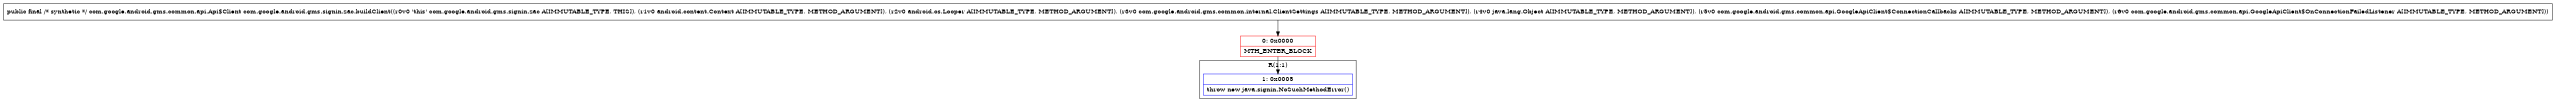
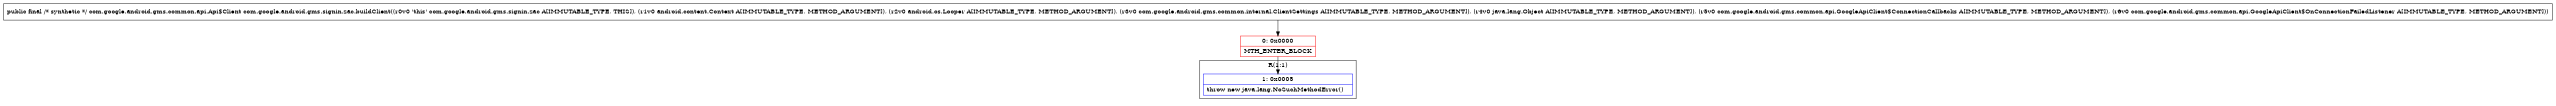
(1278, 90) -> (1275, 90)
